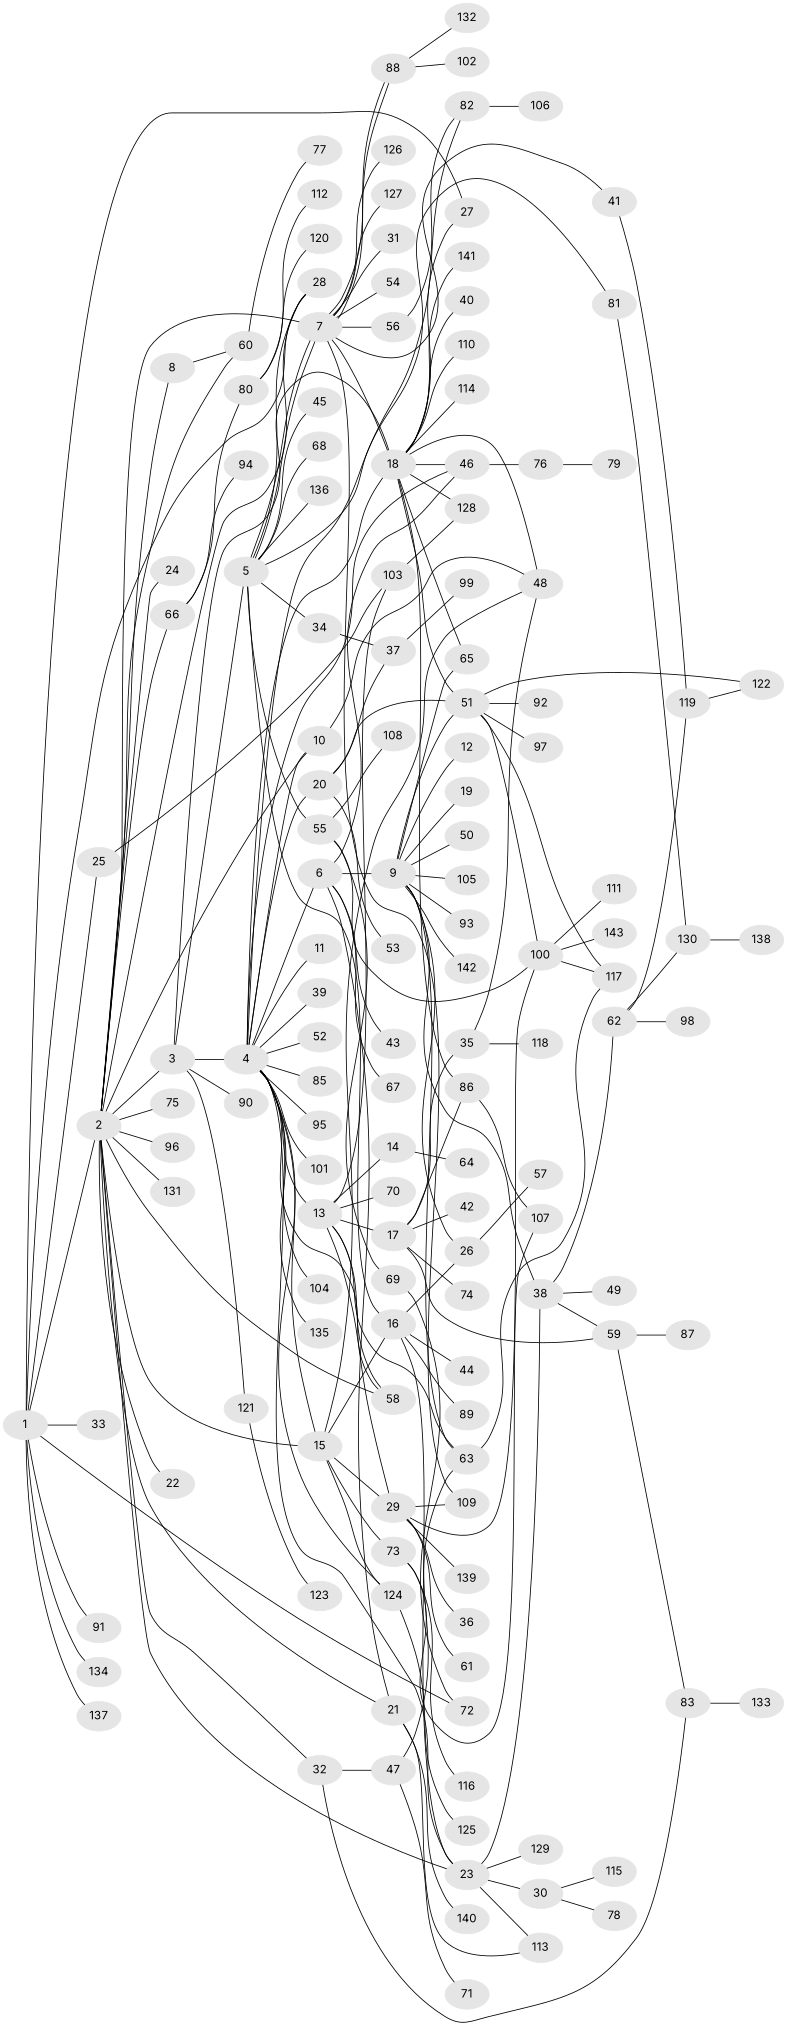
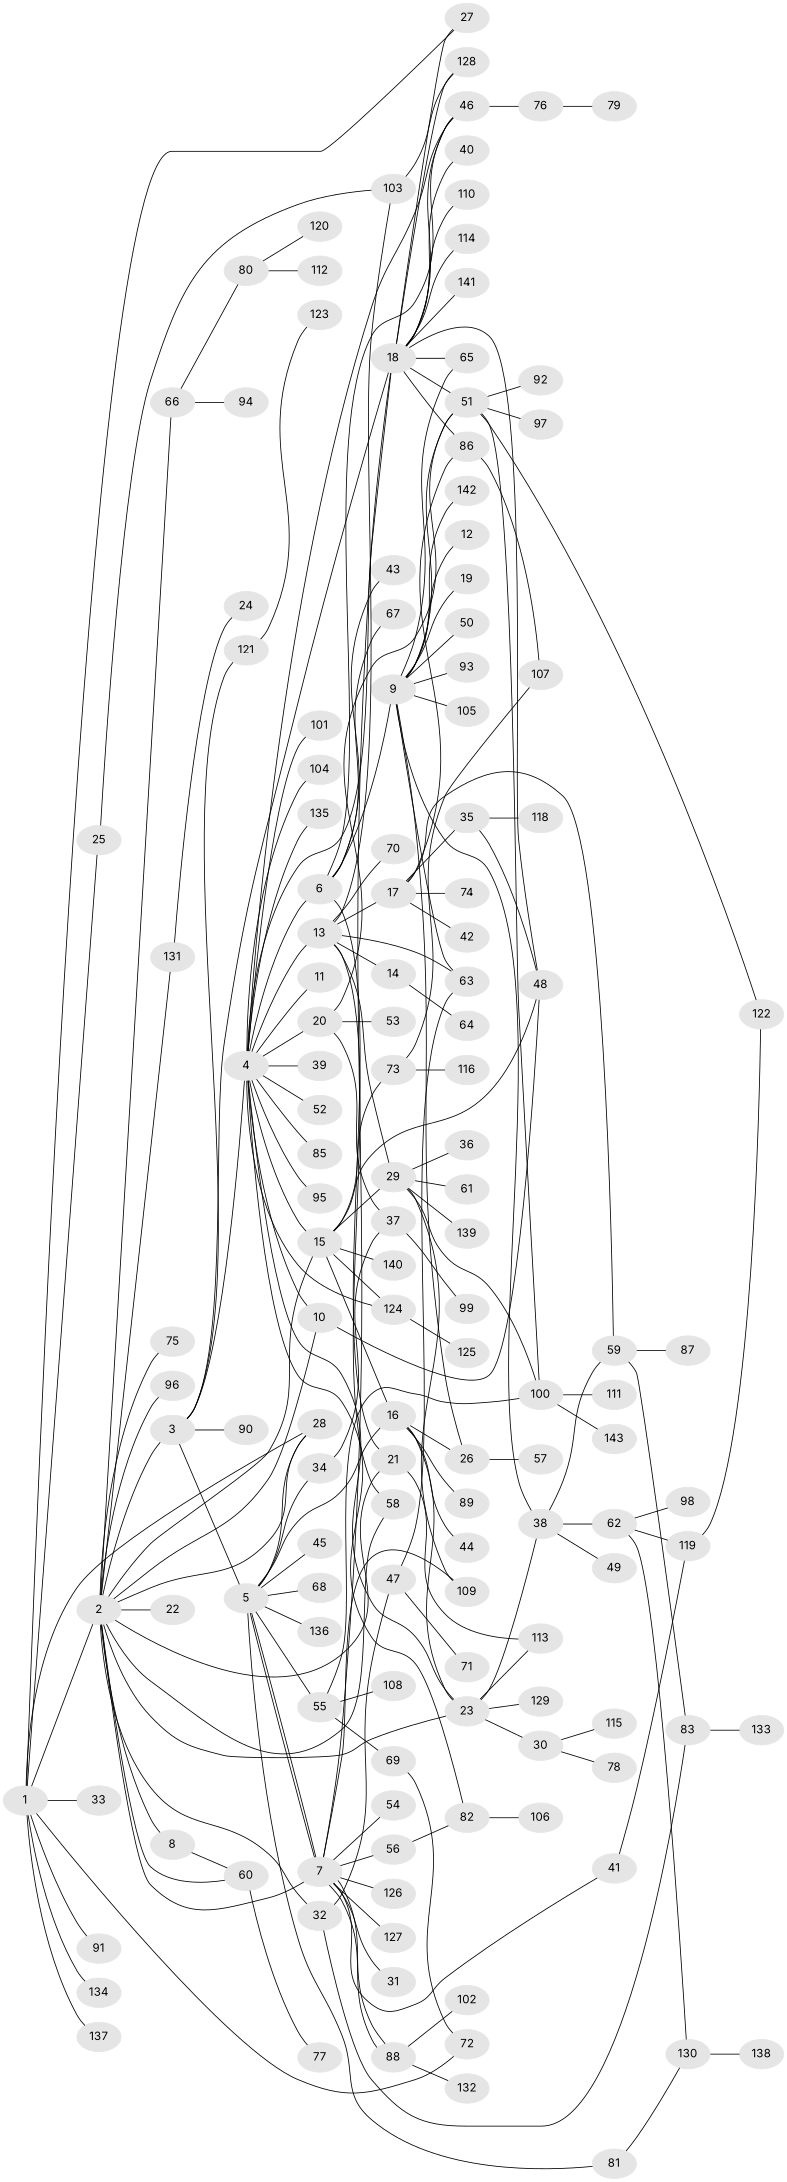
(134, 752) -> (192, 777)
(614, 978) -> none
(301, 1241) -> none
(429, 1845) -> (348, 1251)
